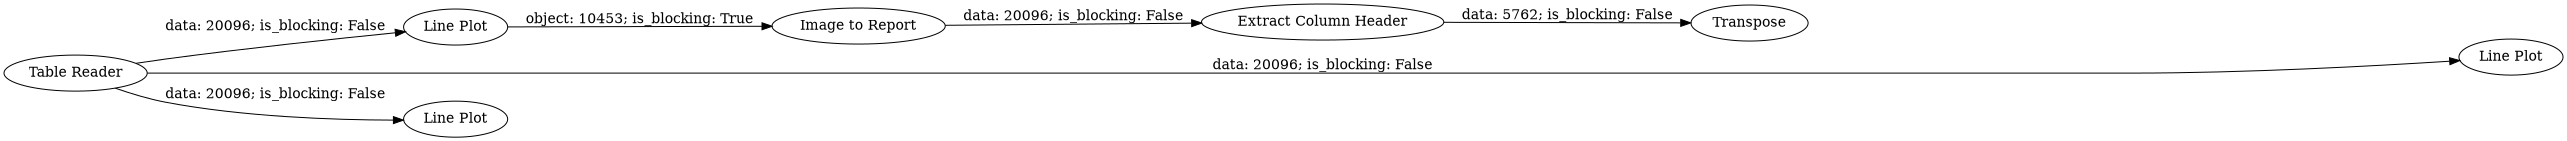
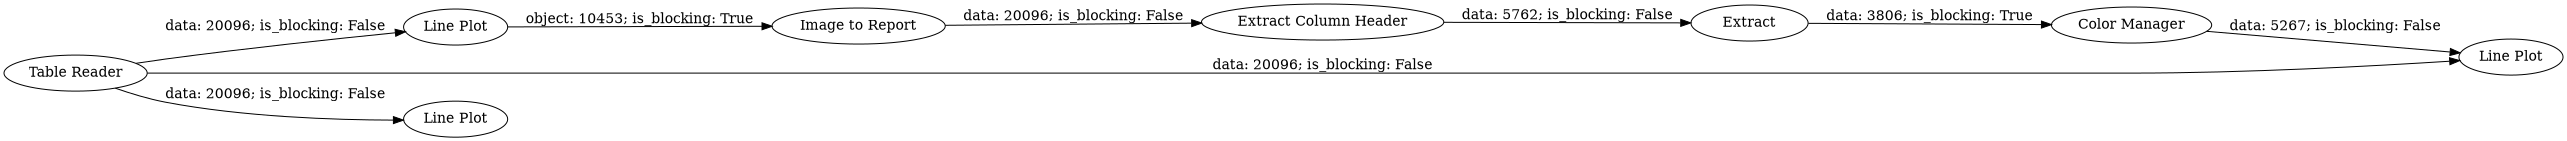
(1750, 23) -> (1750, 23)
none -> (2132, 25)
